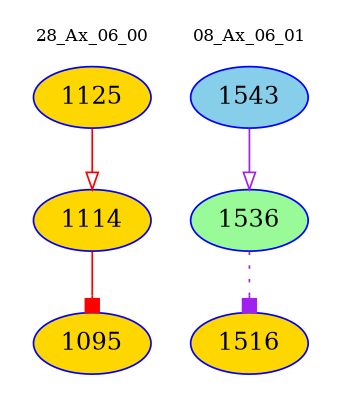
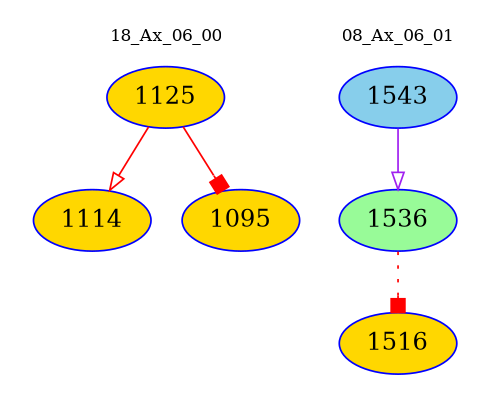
(92, 37) -> (167, 37)
(92, 273) -> (198, 151)
(249, 273) -> (398, 273)
